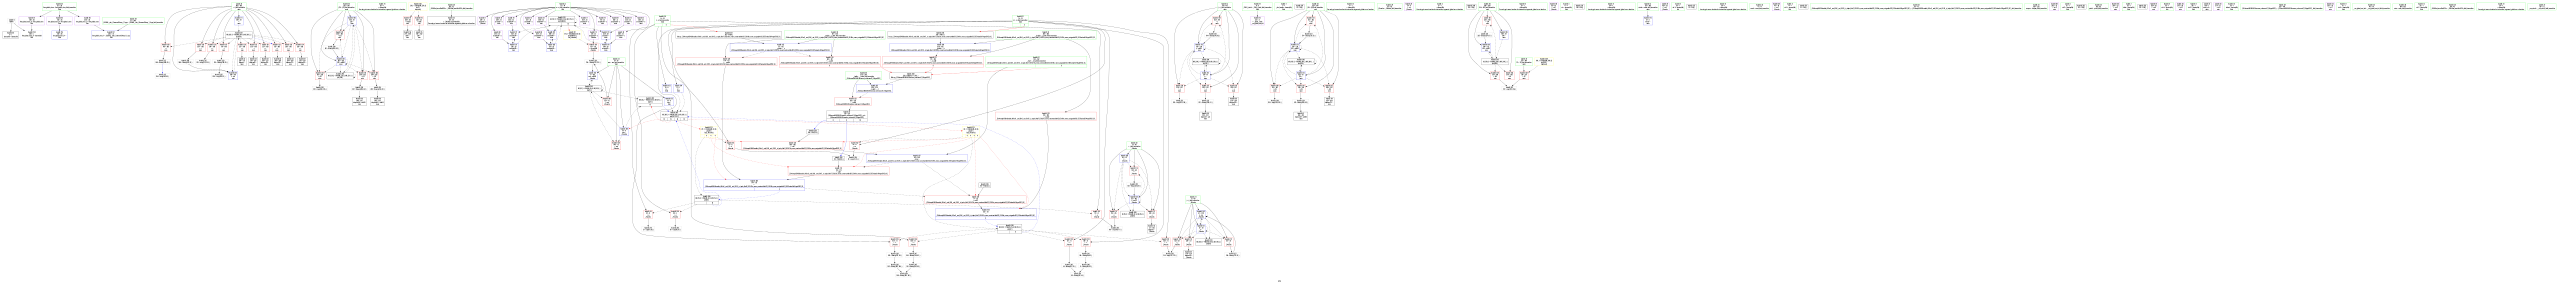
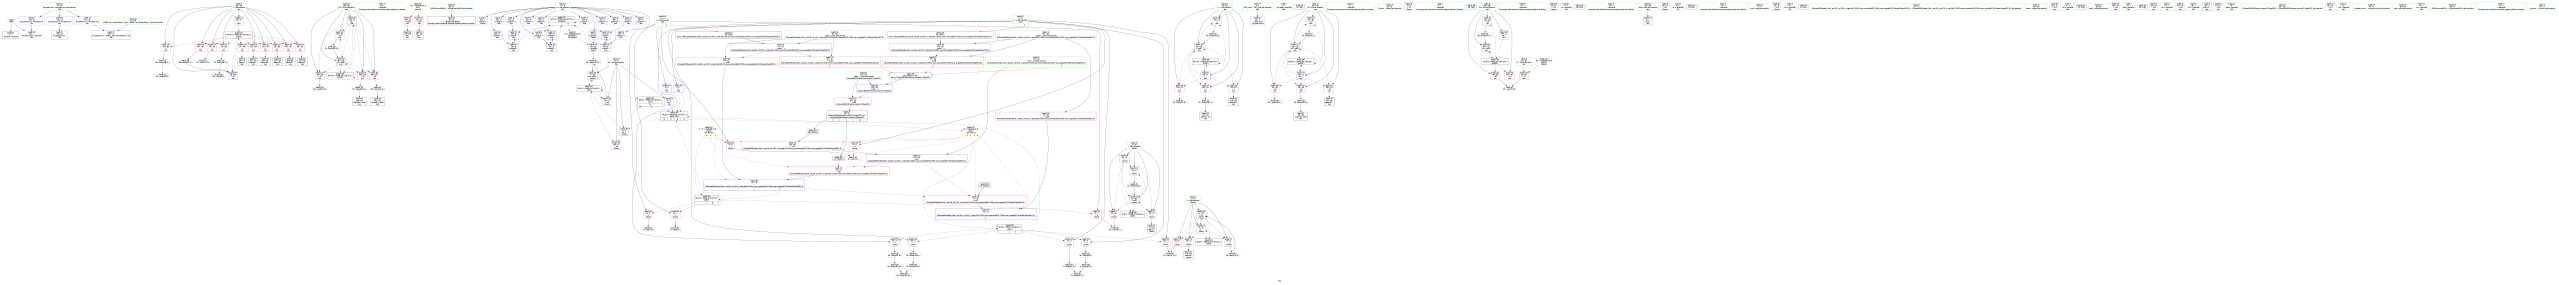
(557, 28) -> (550, 28)
